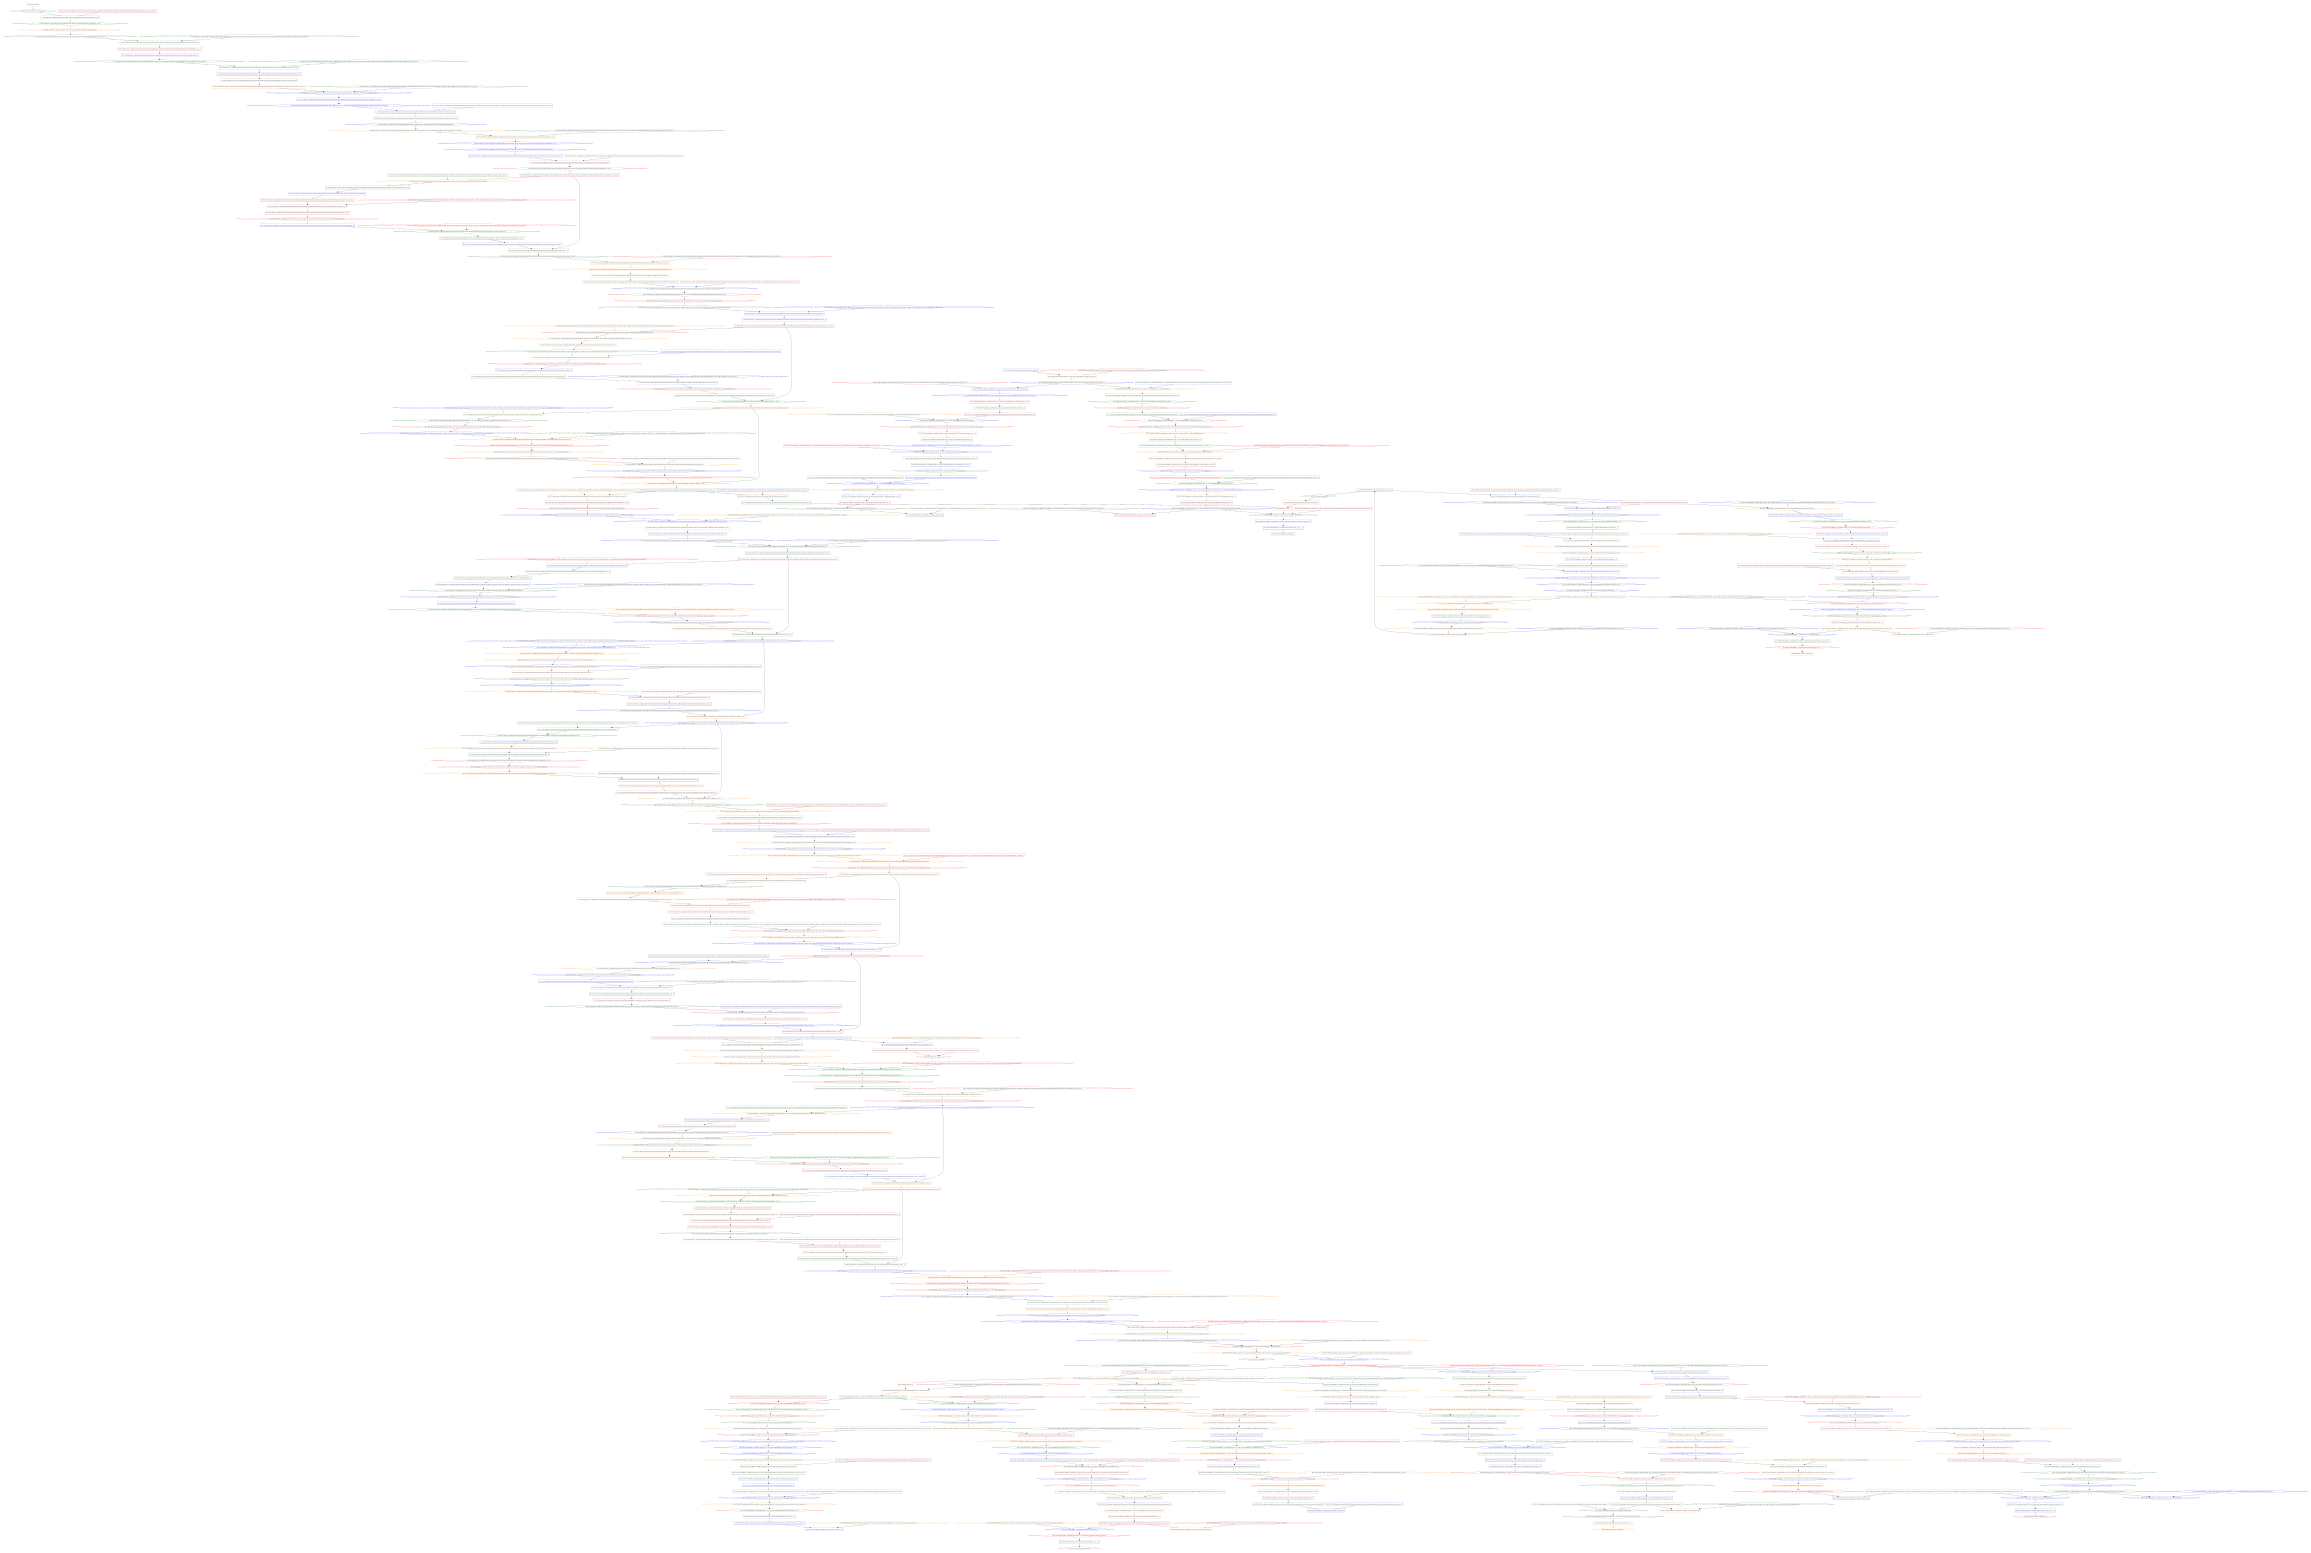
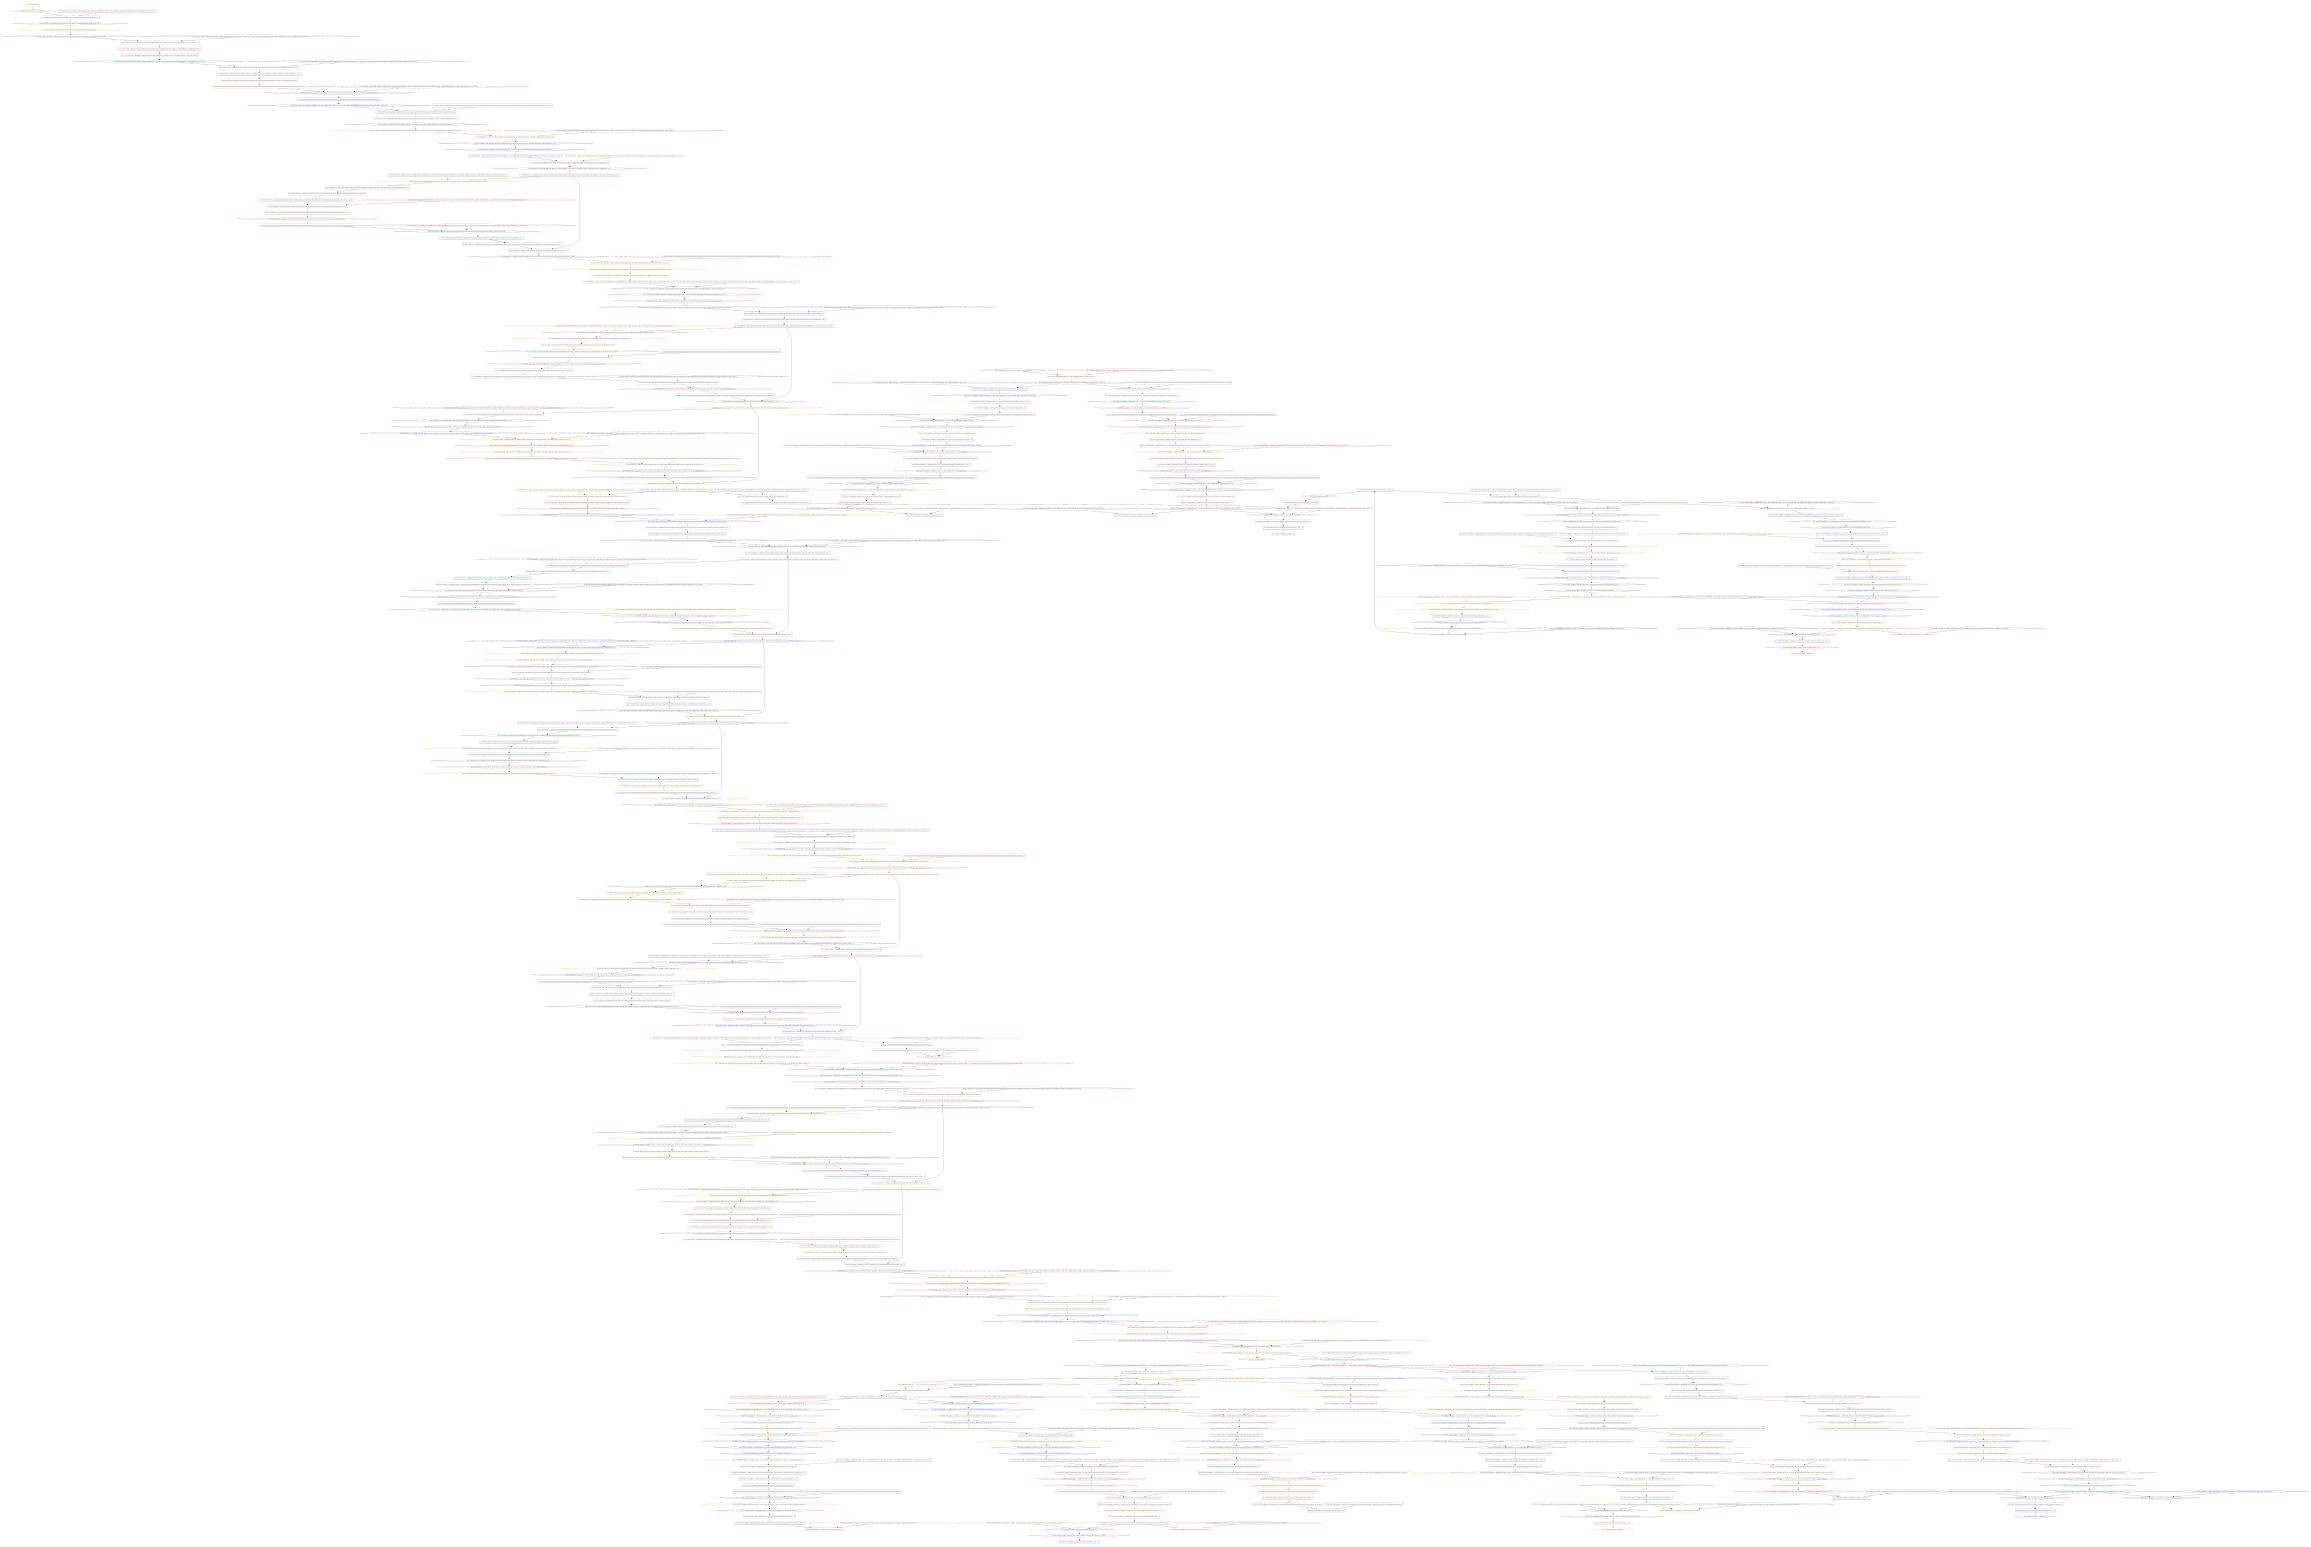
(1021, 370) -> (1013, 370)
(1079, 1548) -> none
